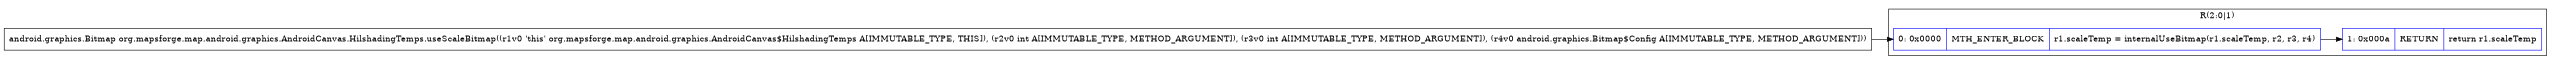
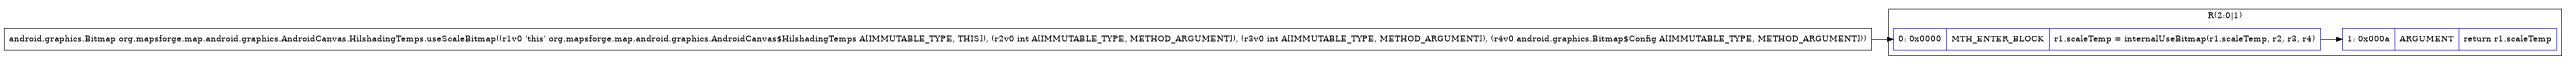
(2419, 39) -> (2427, 39)
